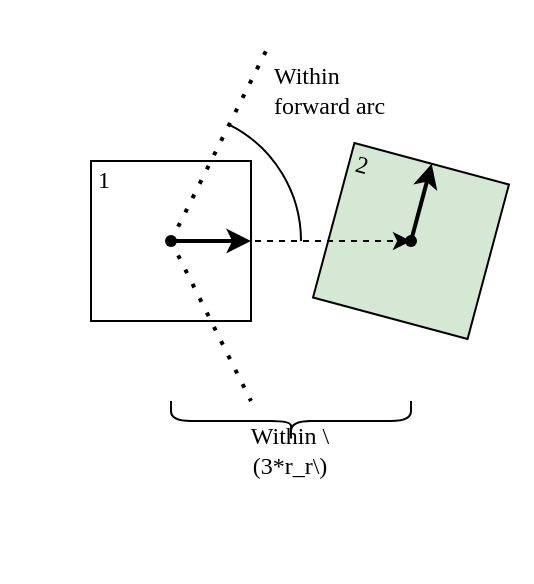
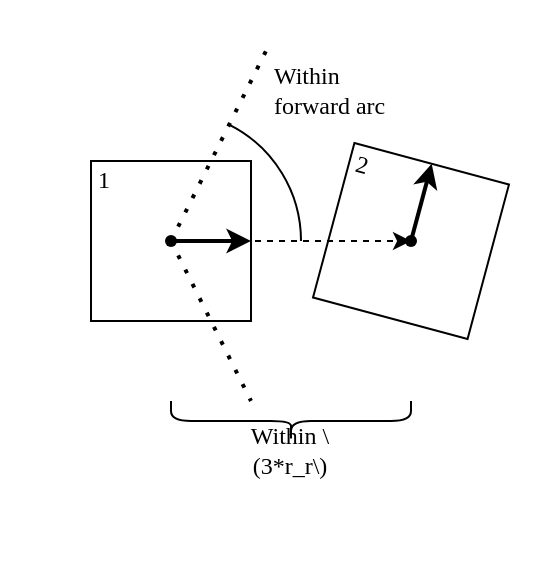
(411, 241) -> (411, 241)
